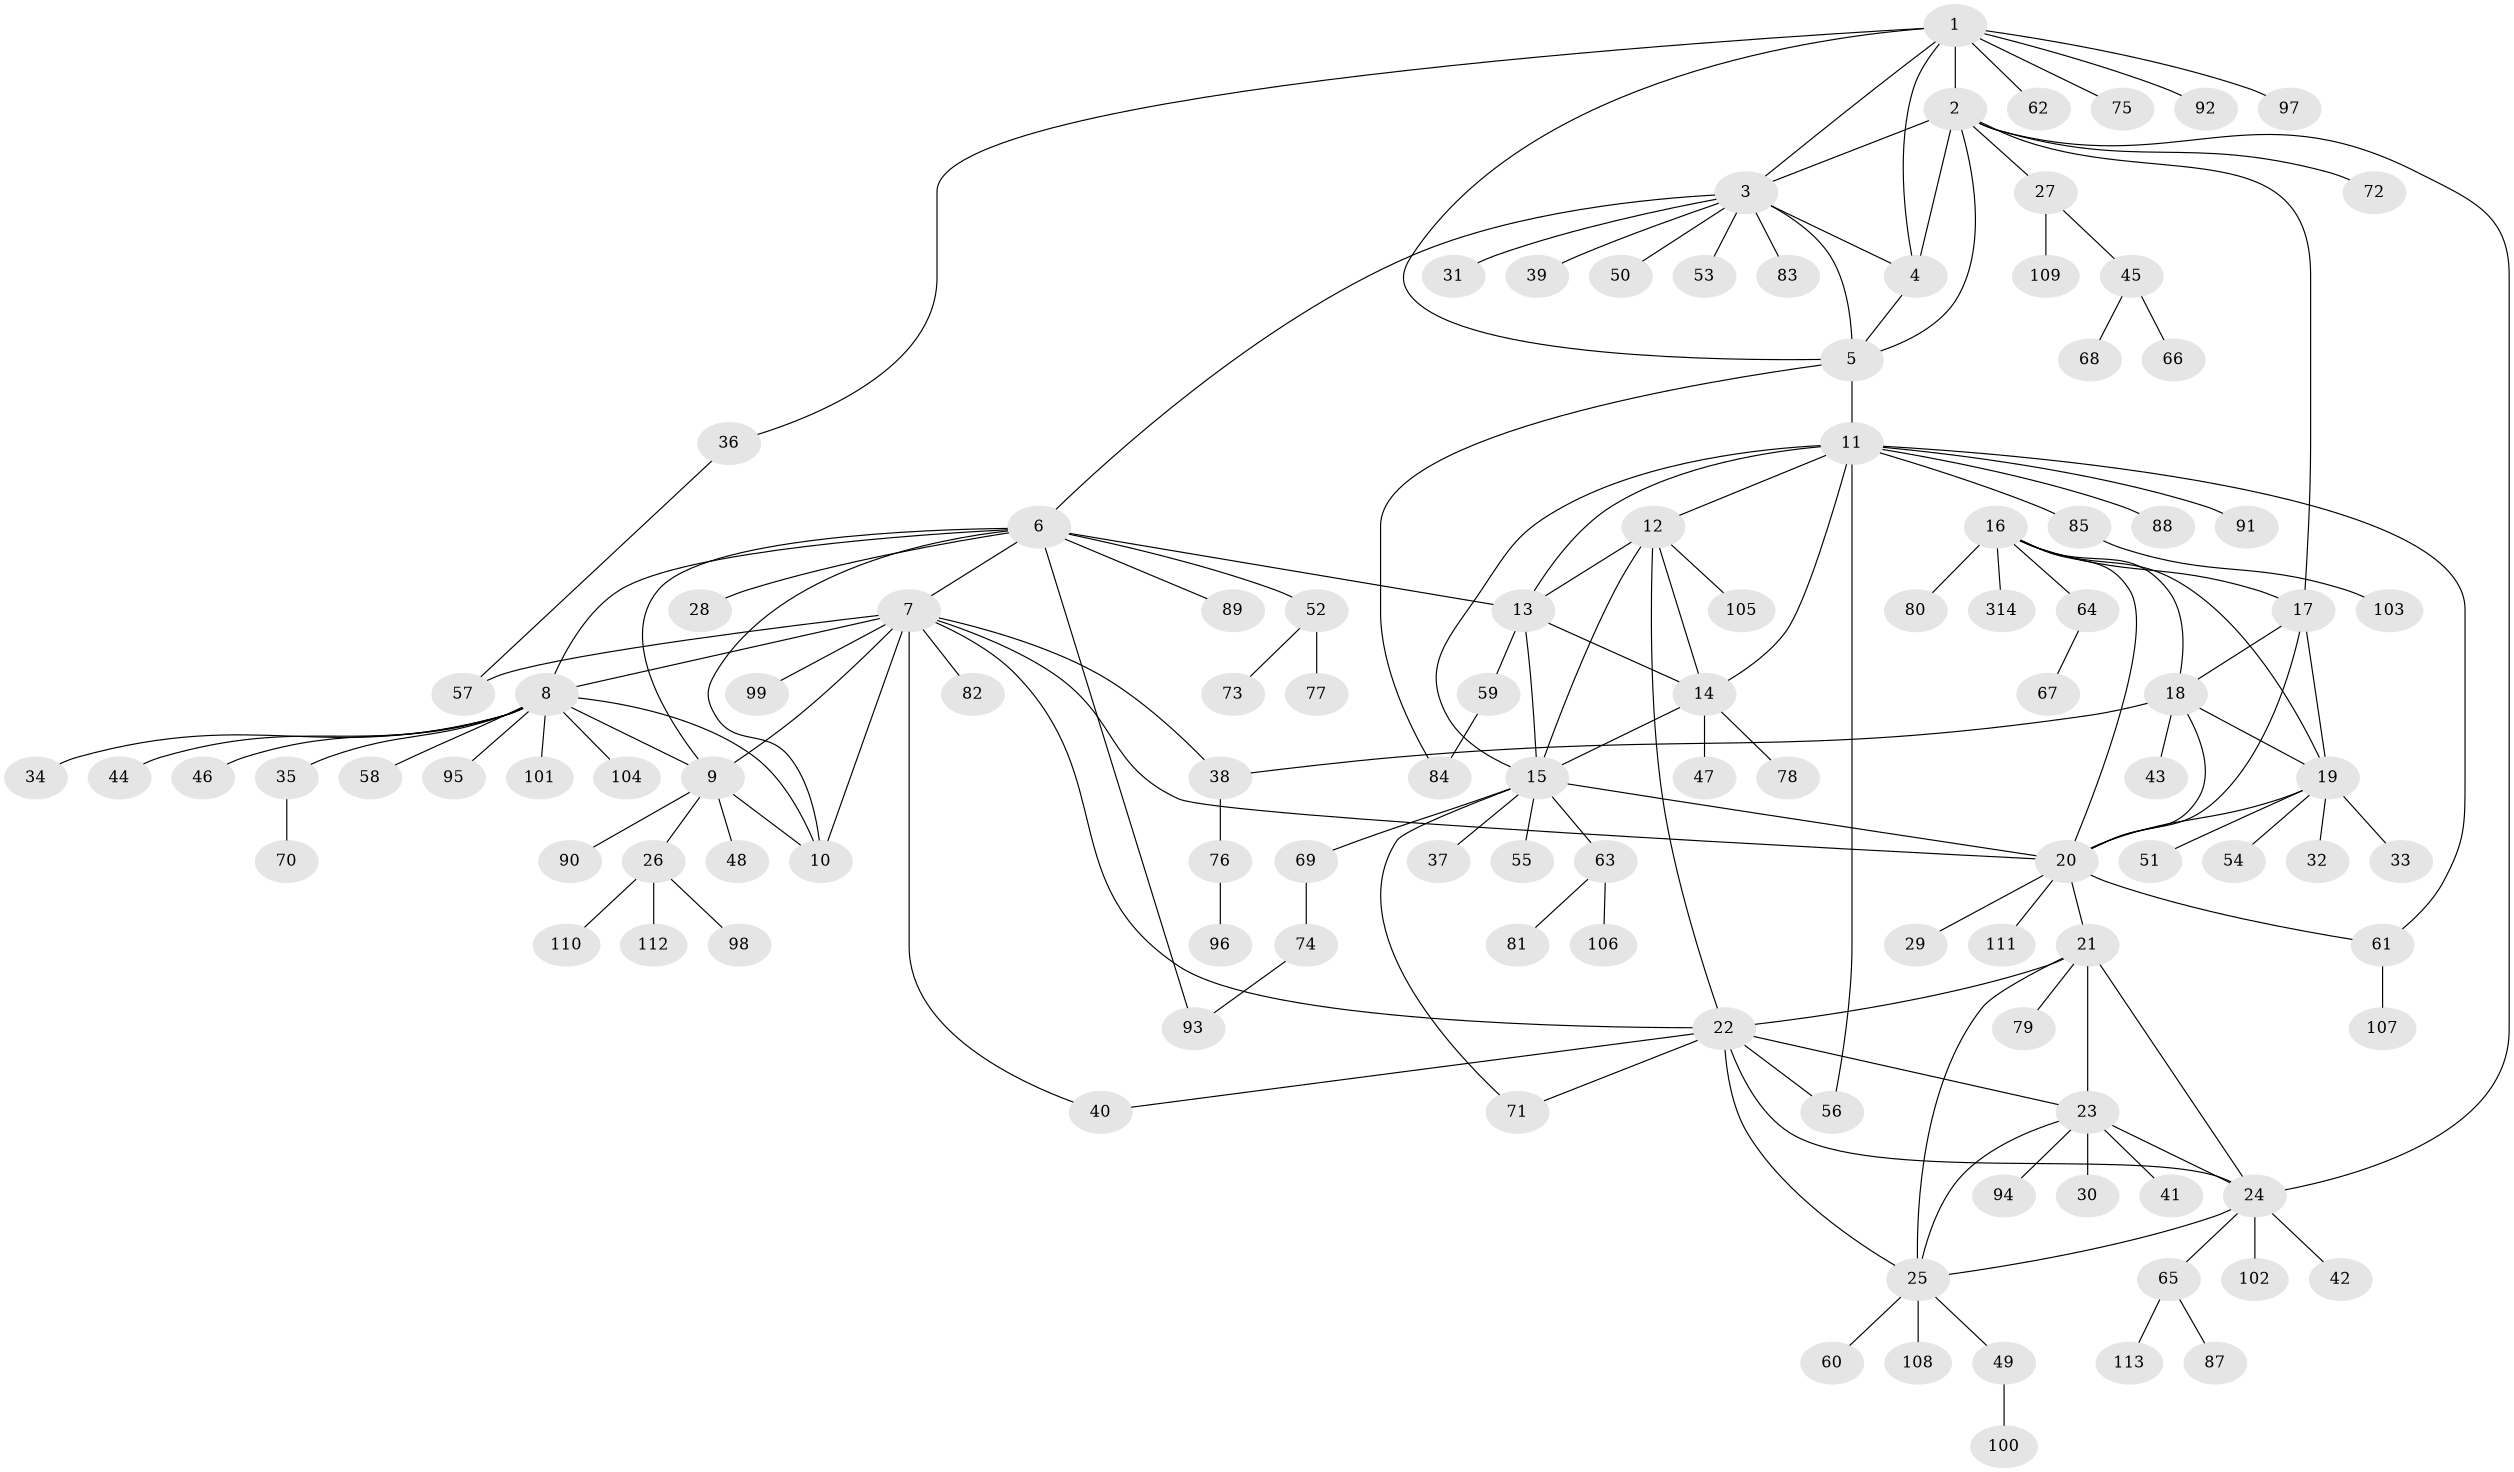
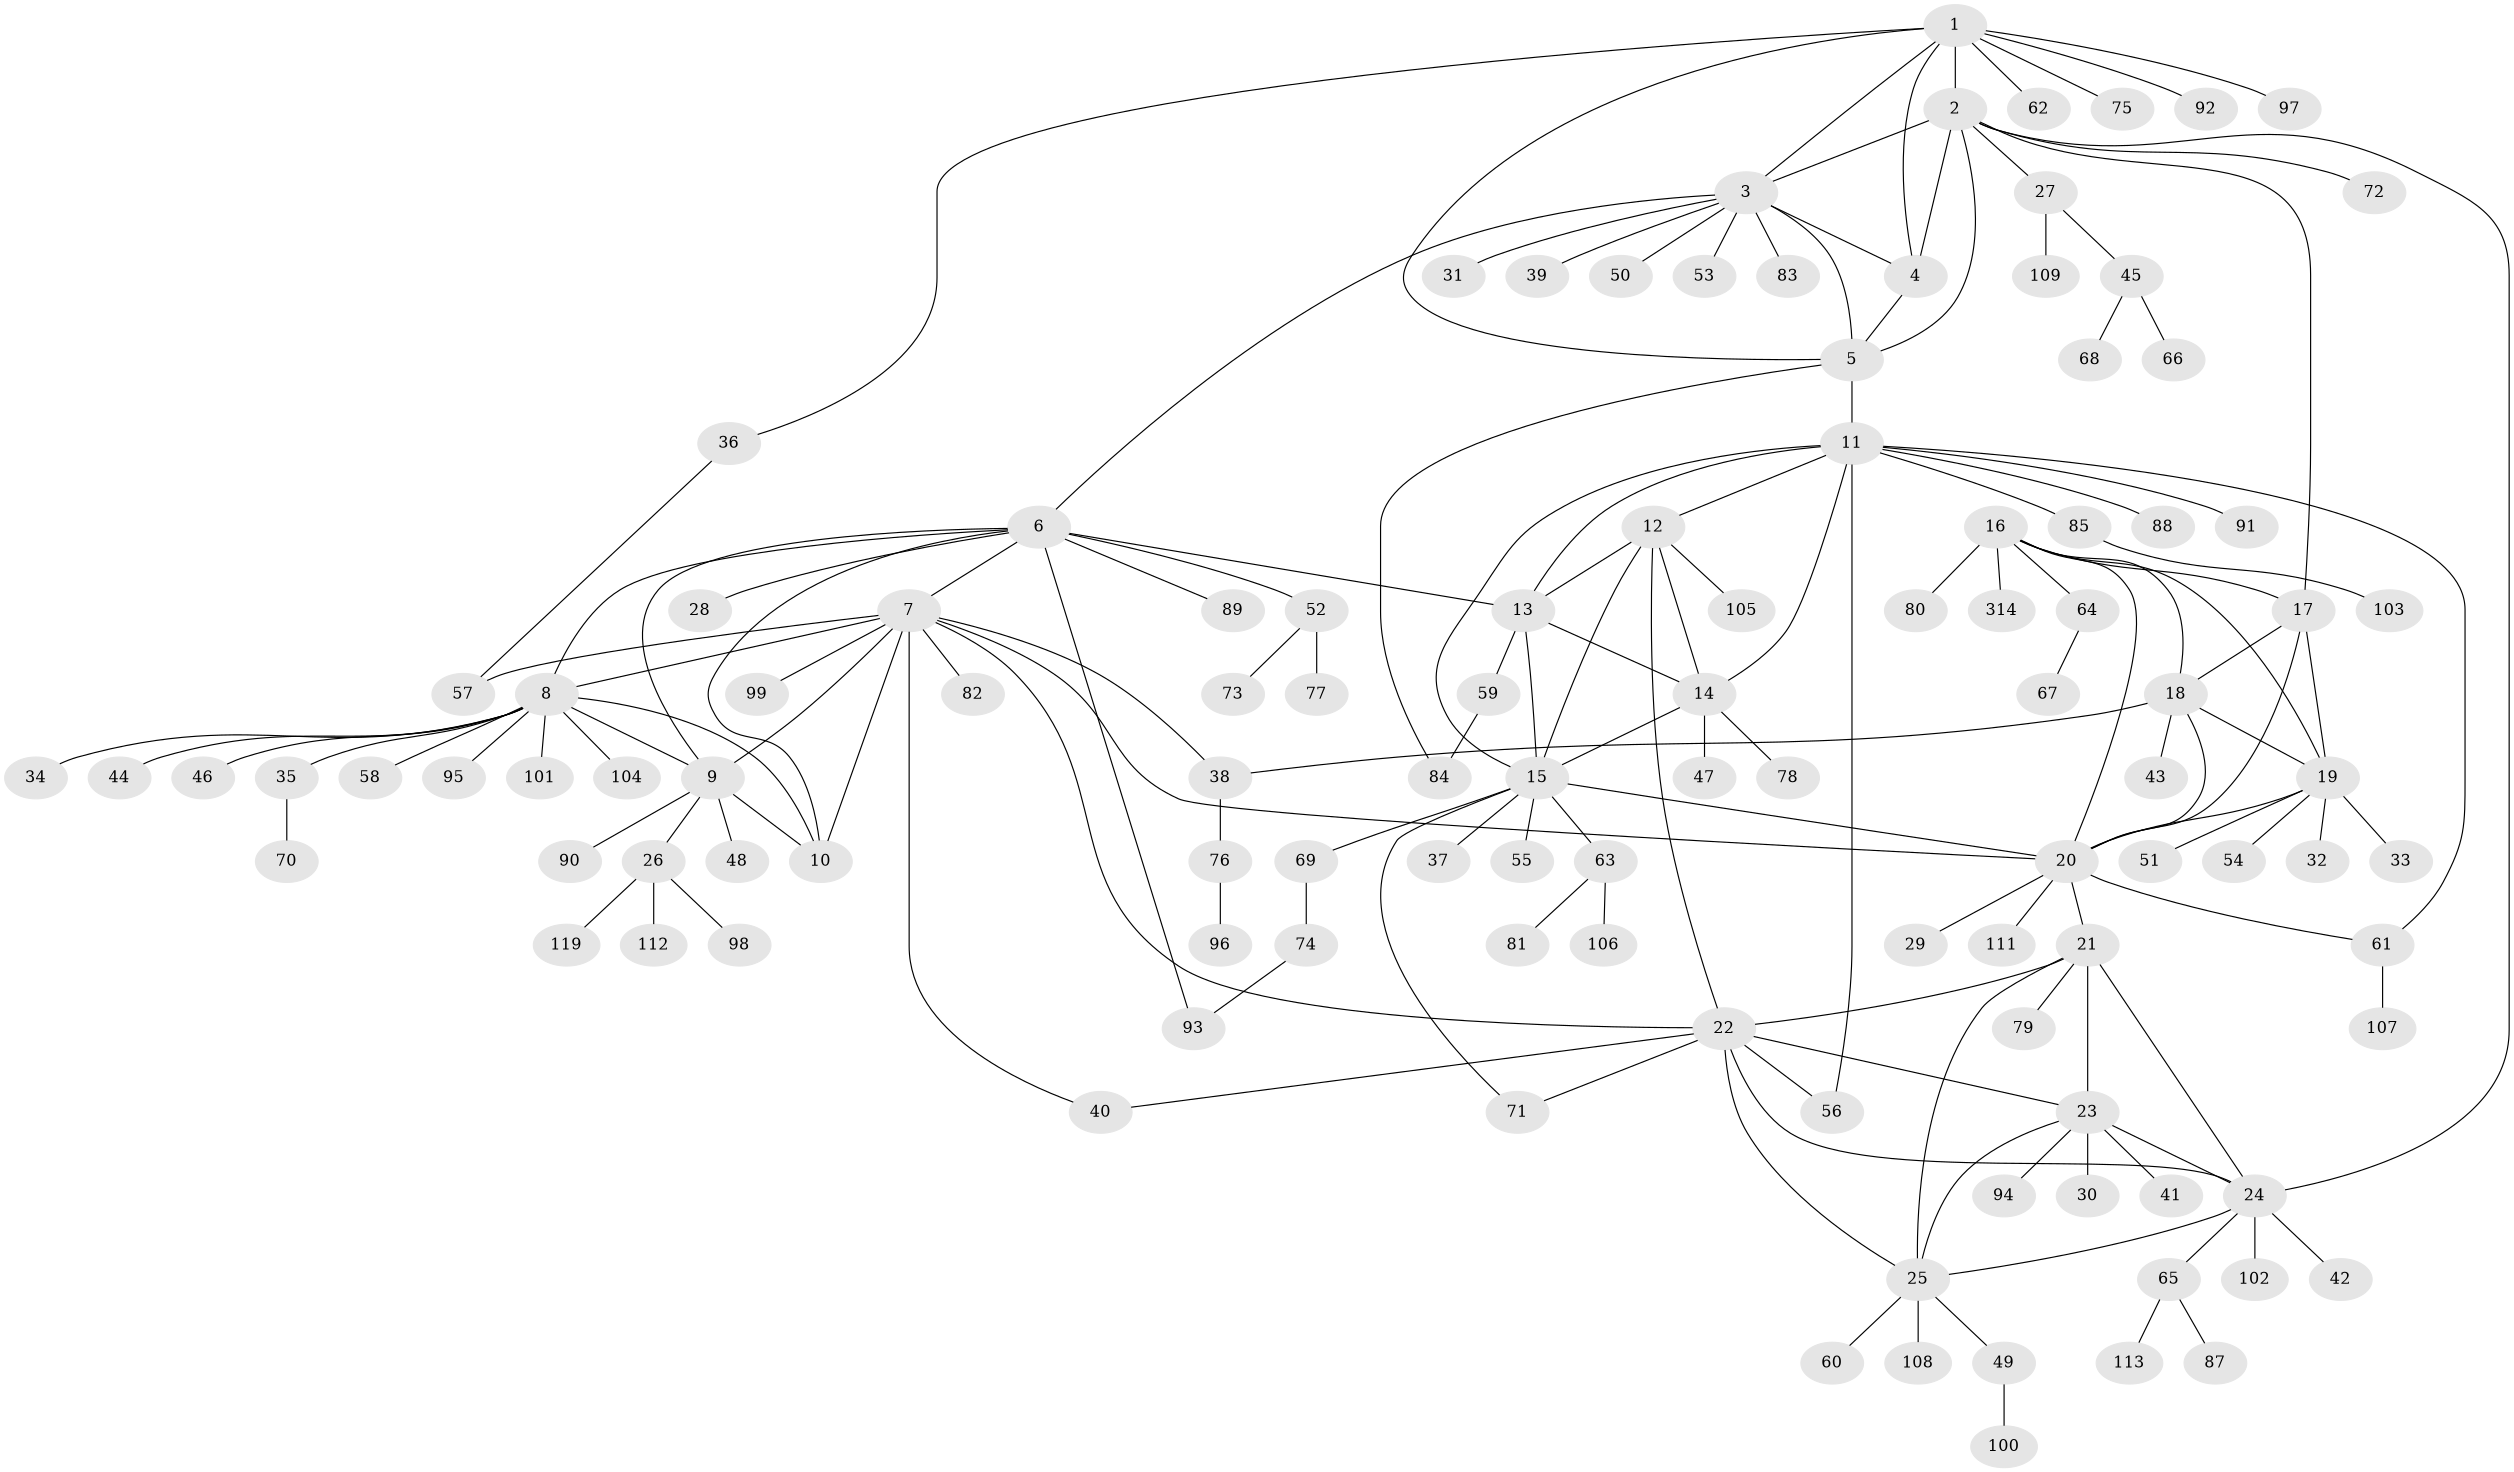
(567, 945) -> (567, 945)
